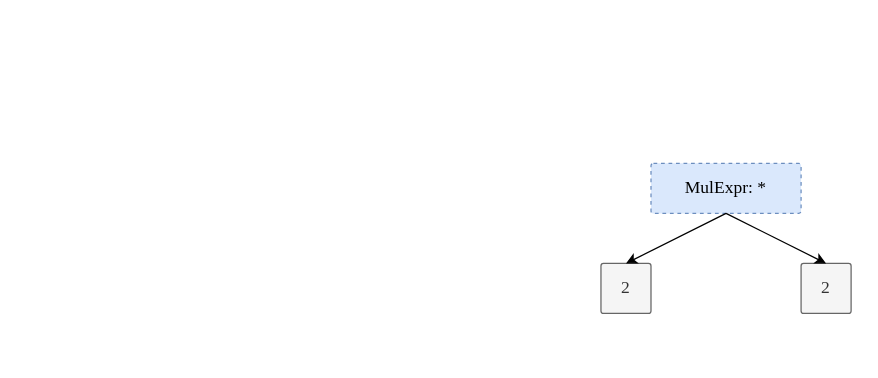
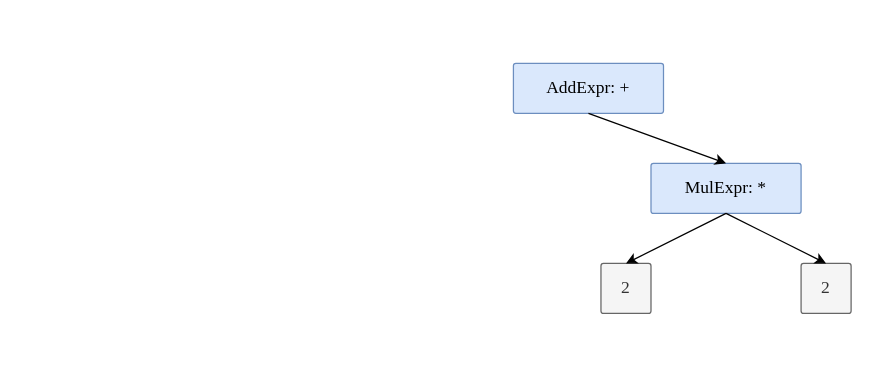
none -> (588, 88)
none -> (653, 137)
(726, 188) -> (726, 188)
